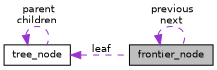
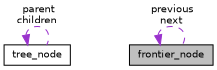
(105, 55) -> none
